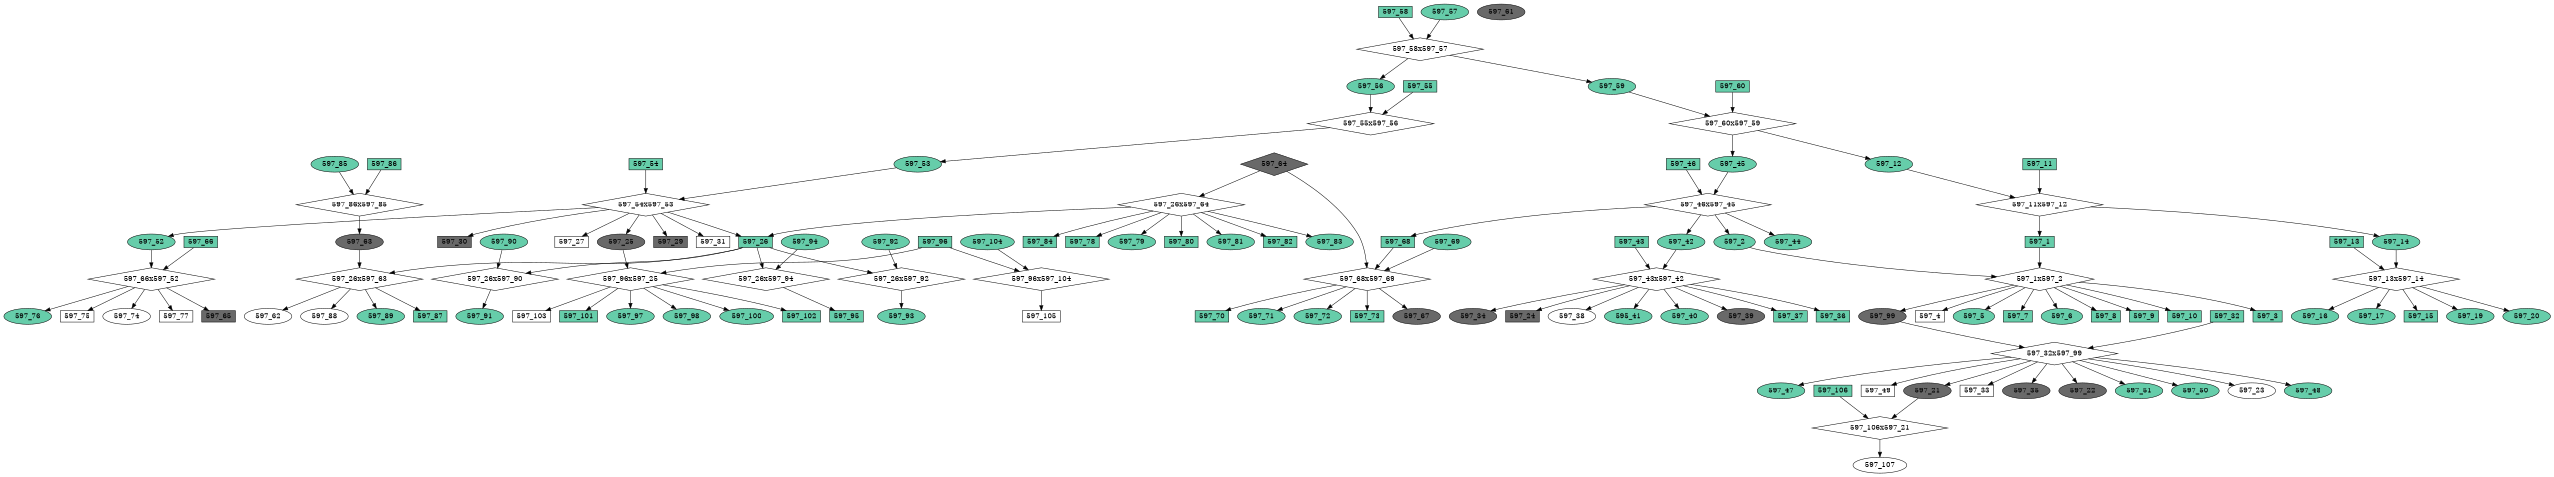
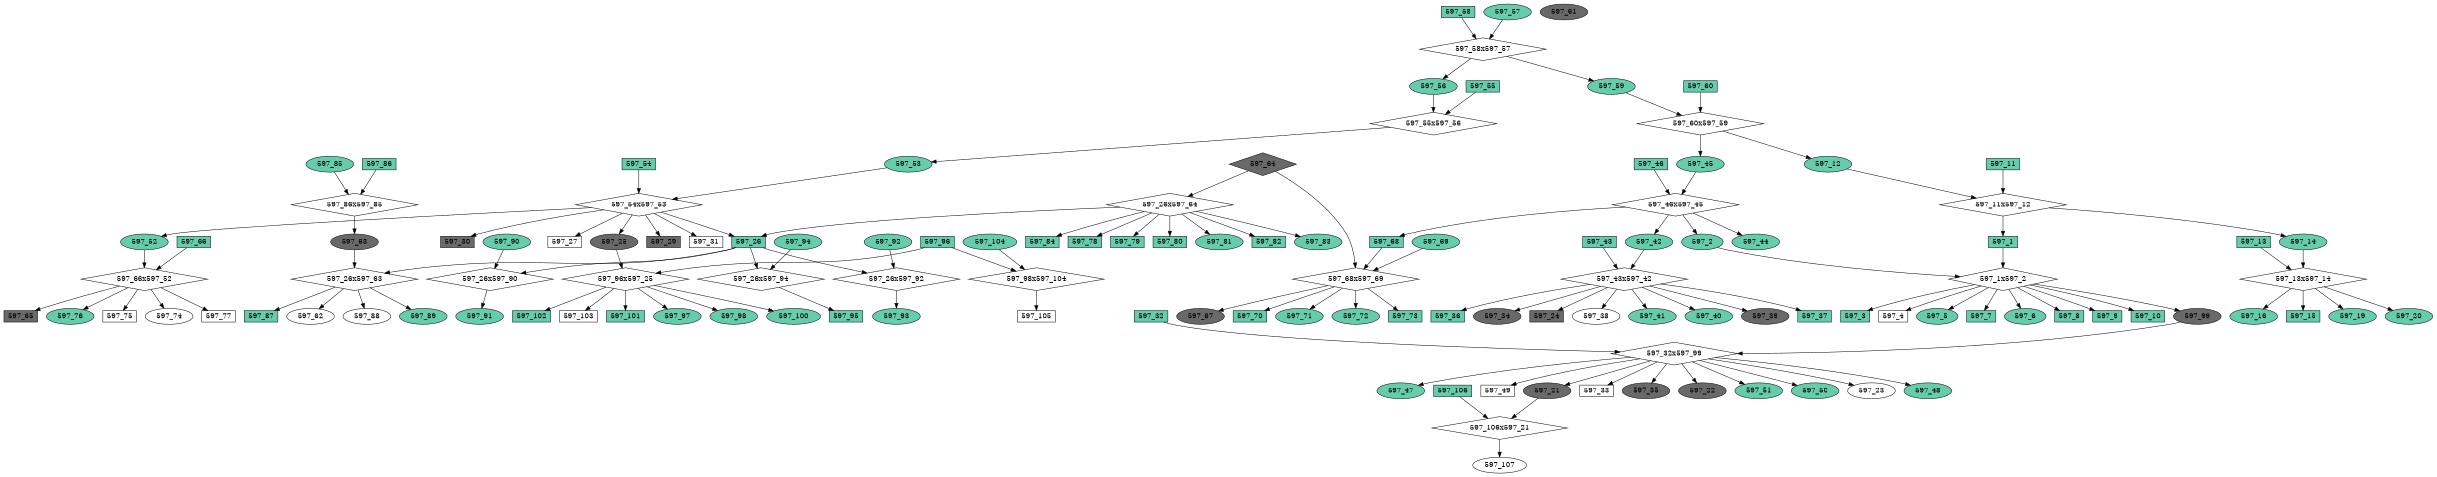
(1132, 242) -> (1127, 242)
(1041, 279) -> (1036, 279)
(1628, 316) -> (1652, 316)
(2371, 316) -> none
